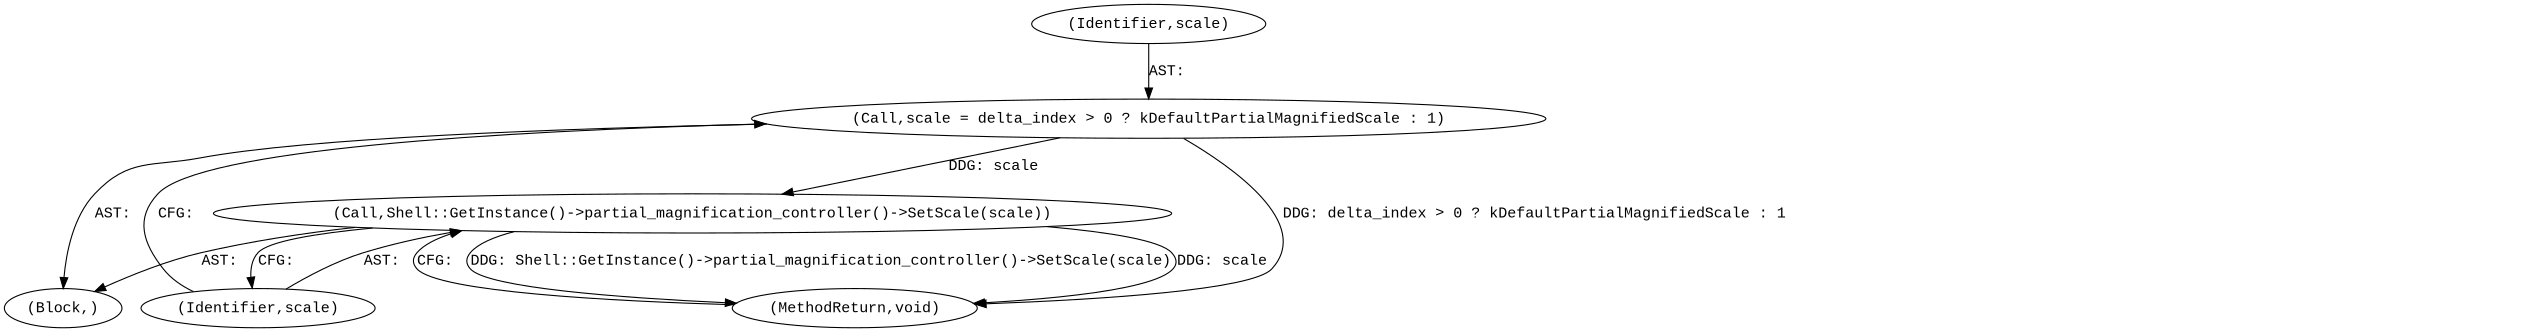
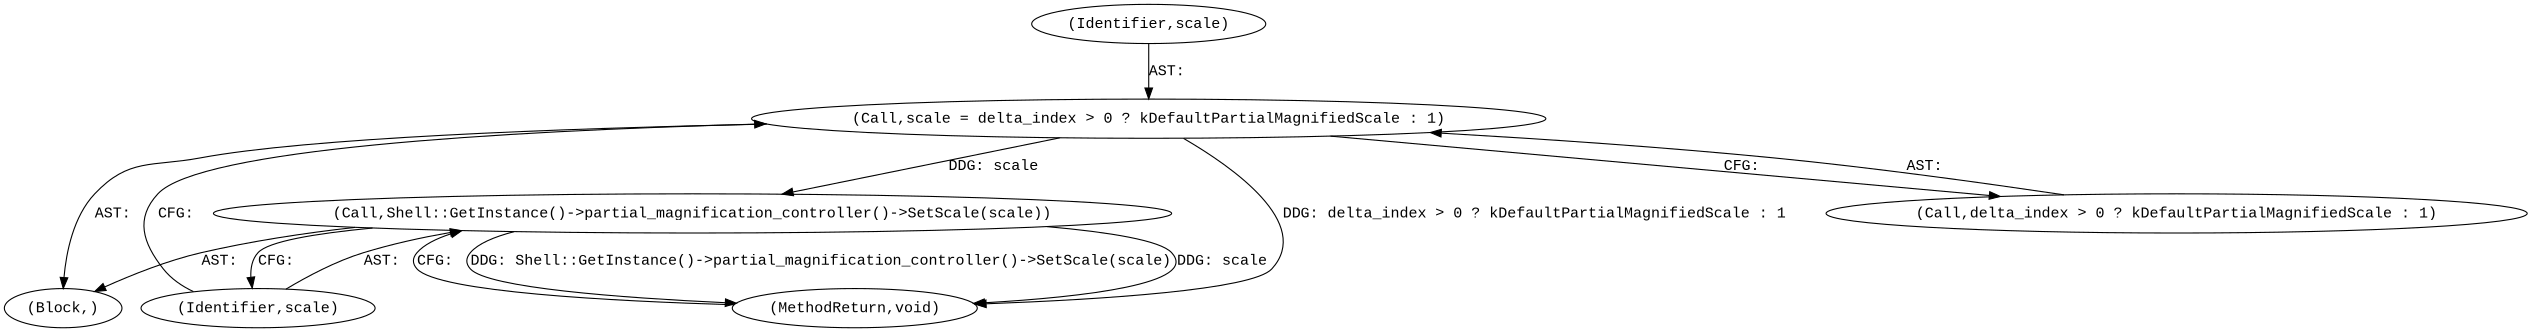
none -> (2177, 213)
